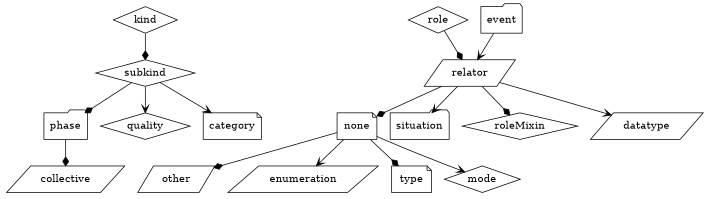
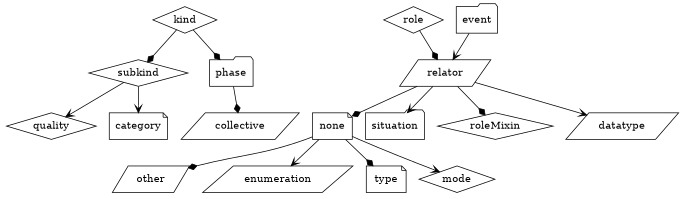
(112, 95) -> (204, 41)
